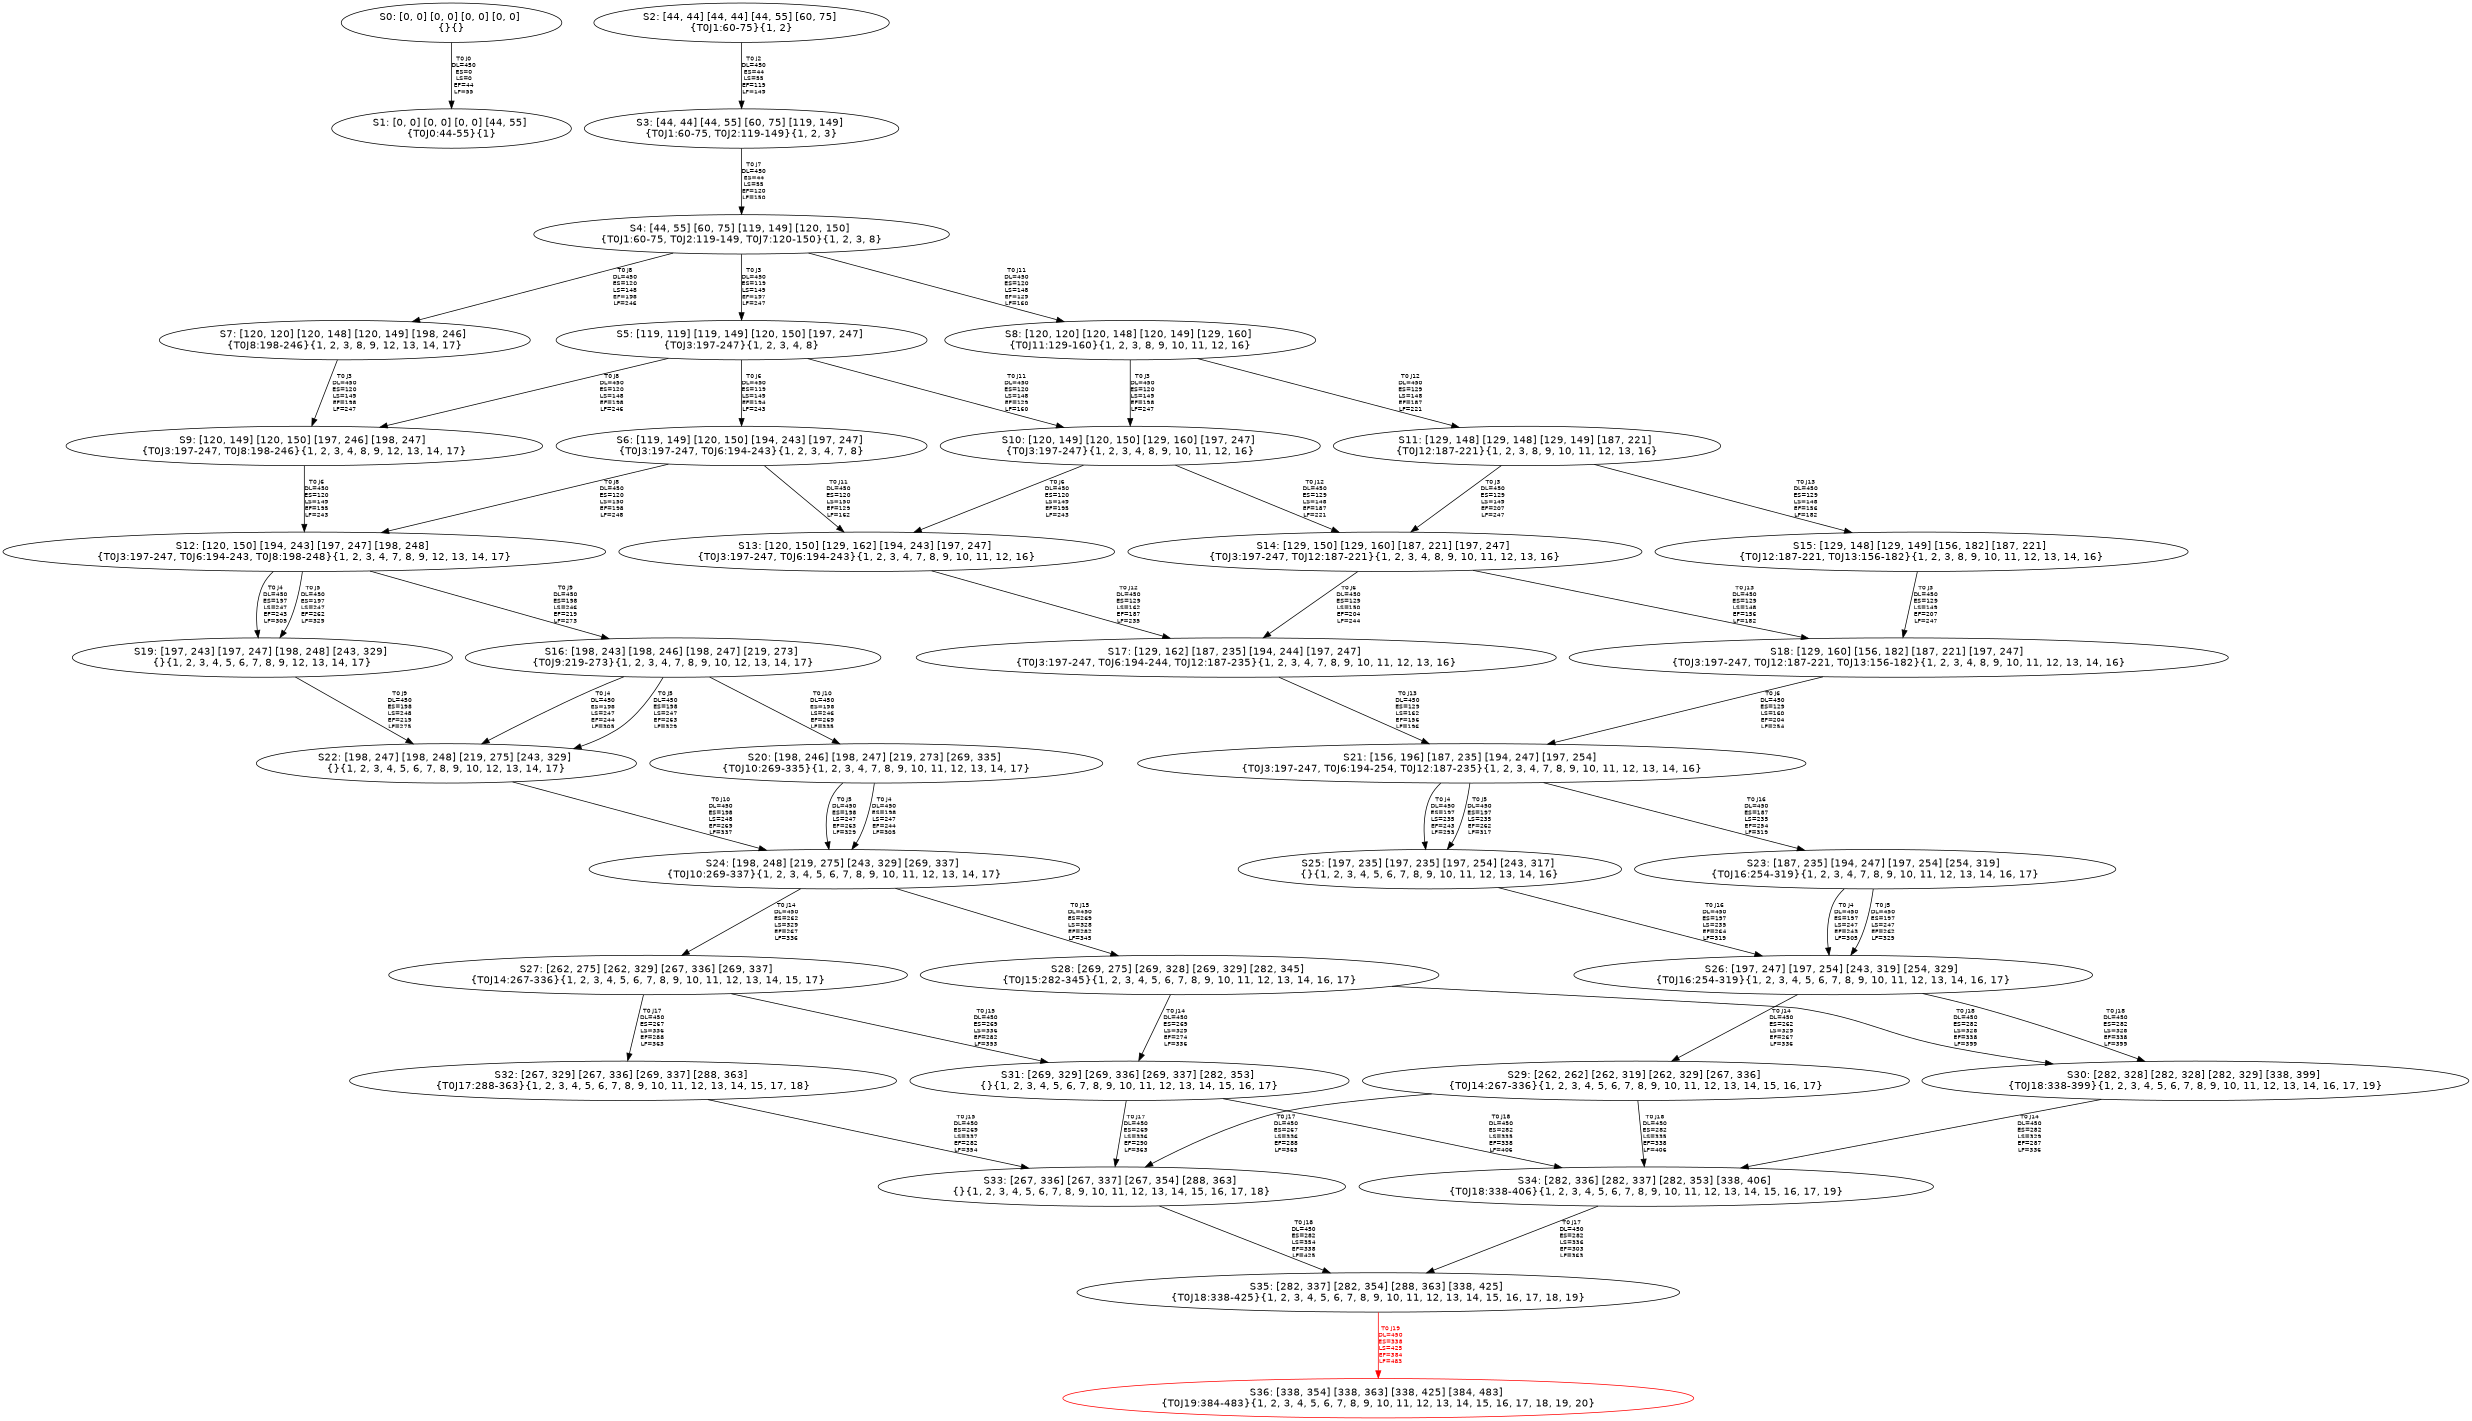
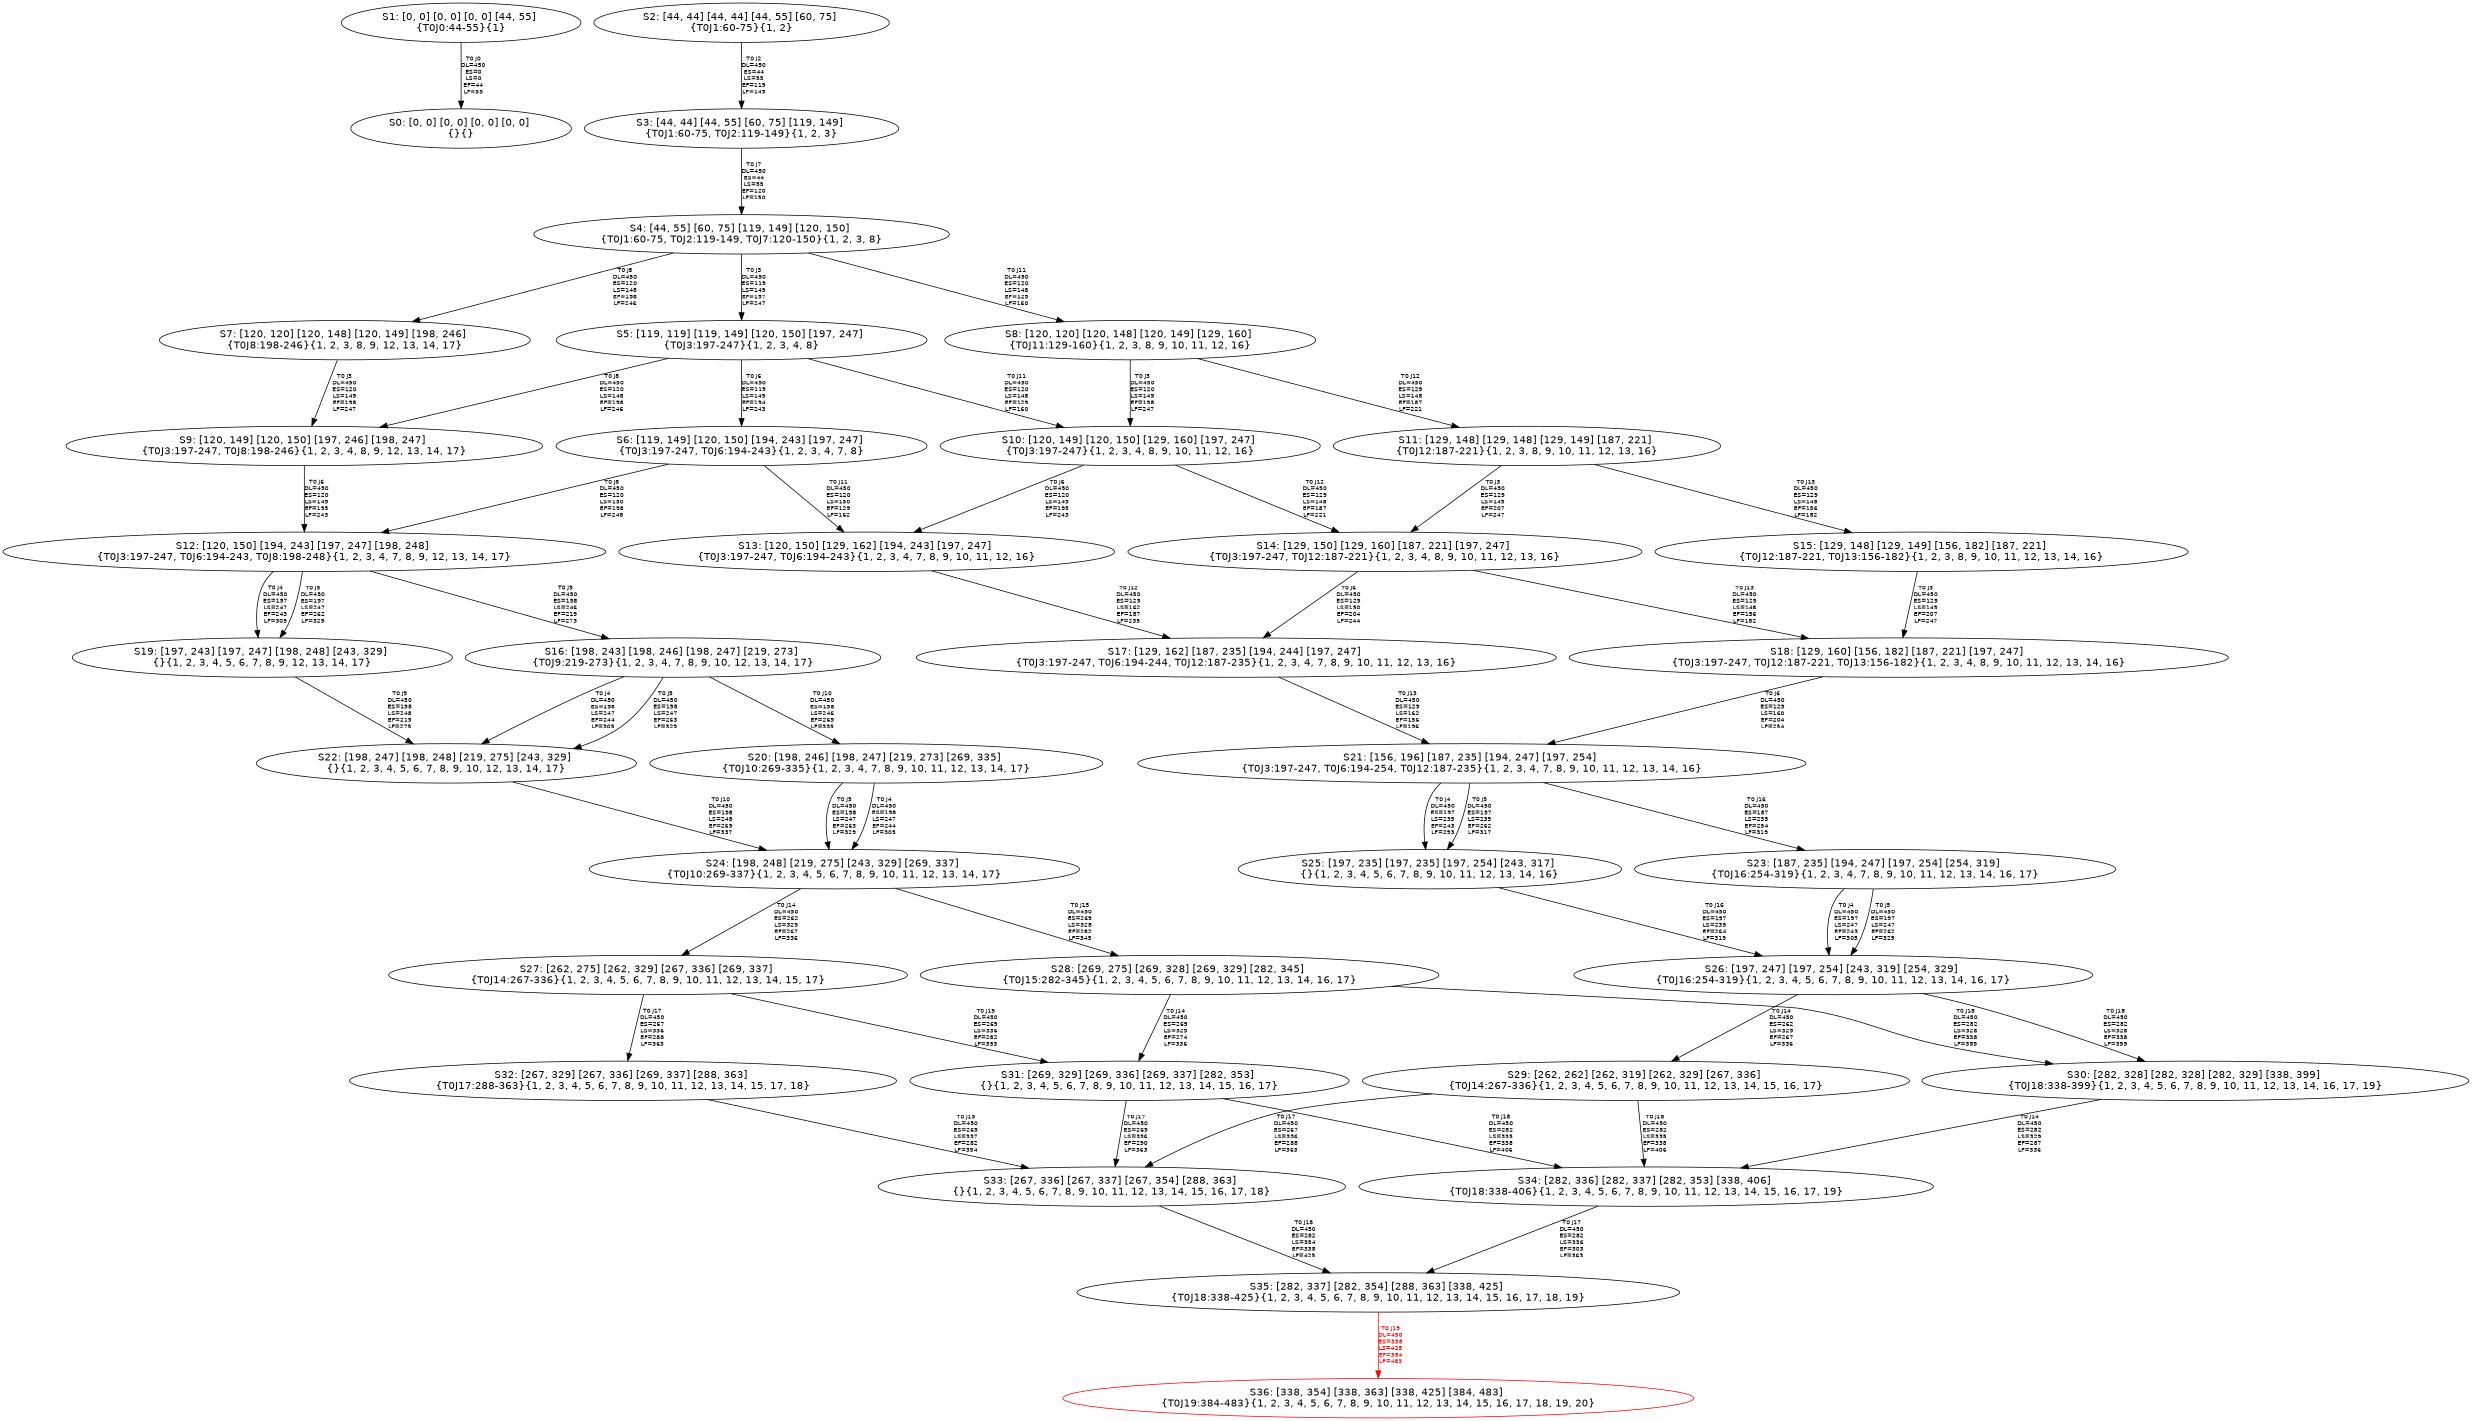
(452, 72) -> (461, 72)
